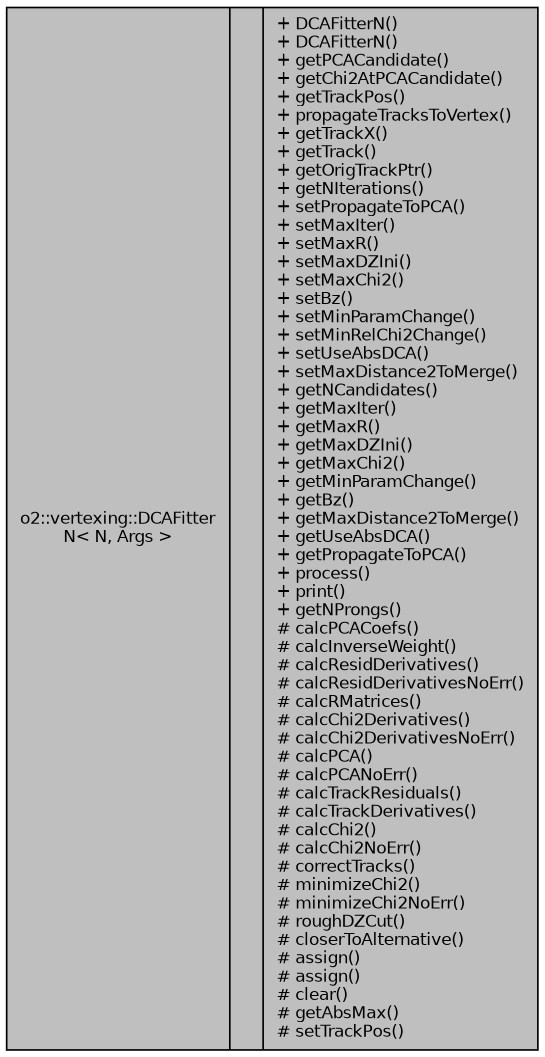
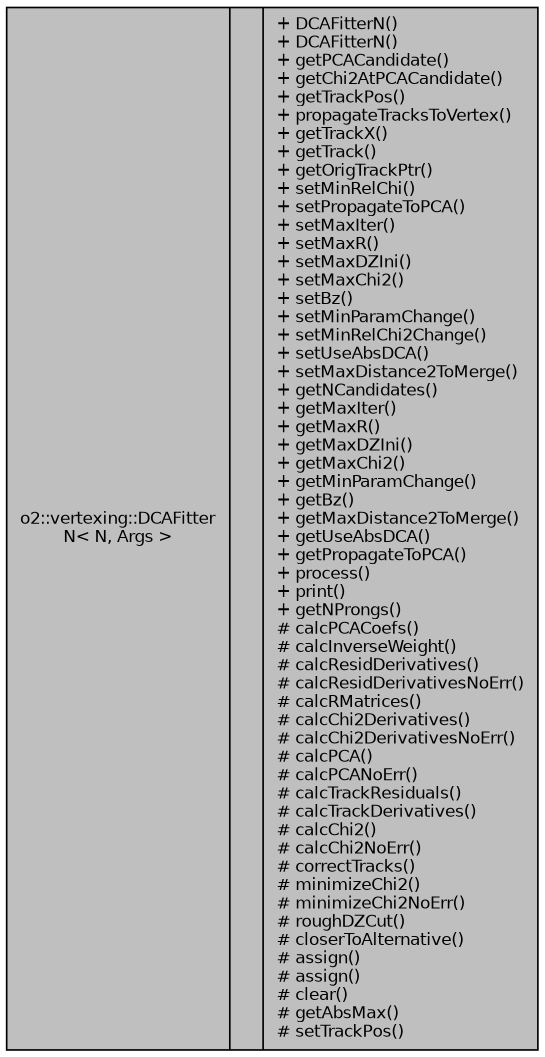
(351, 189) -> (346, 189)
